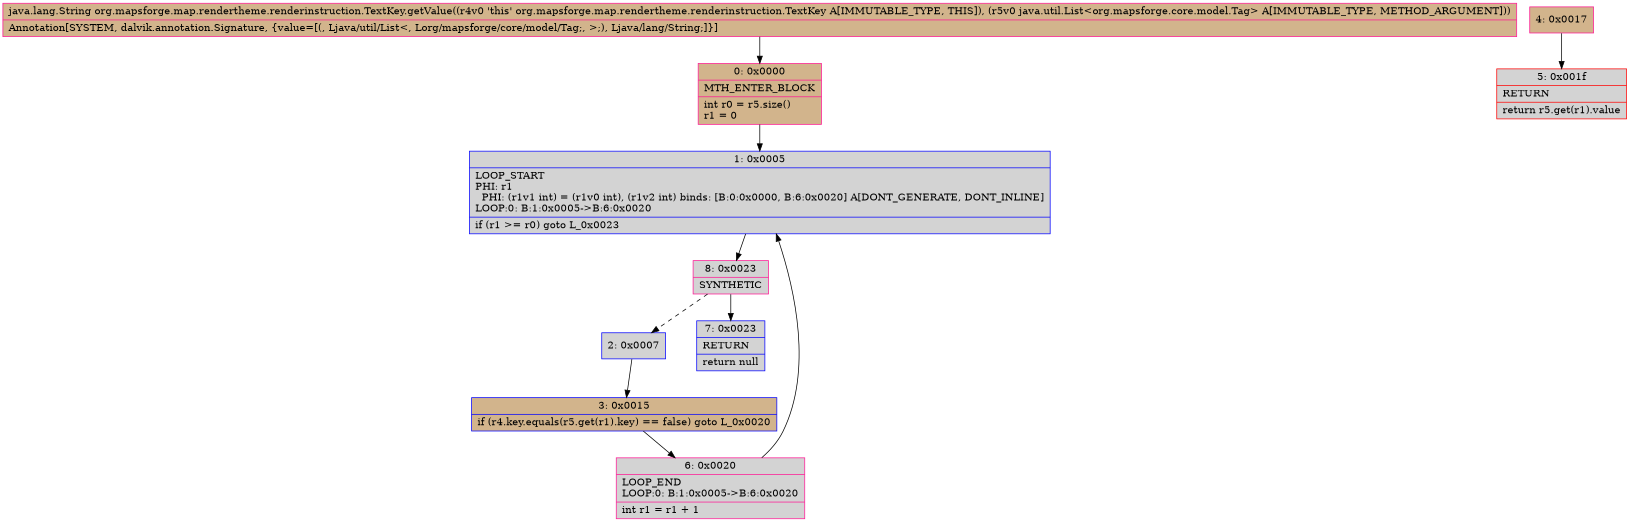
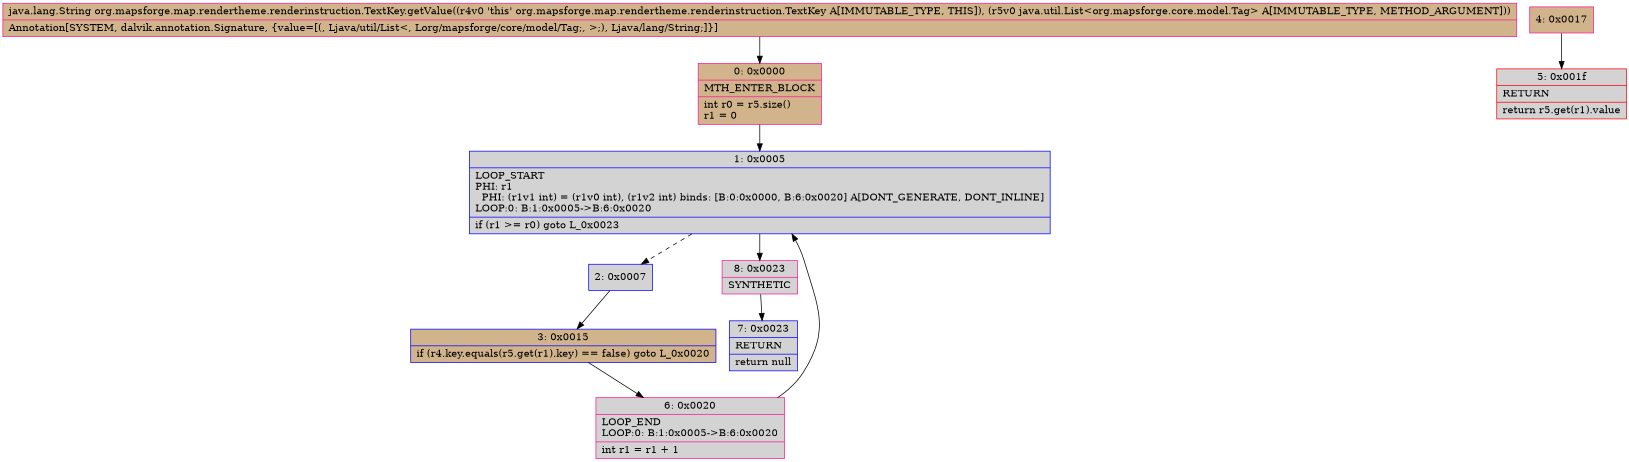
(683, 311) -> (670, 247)
